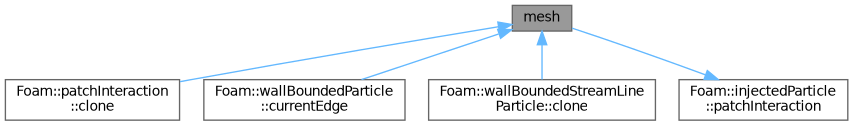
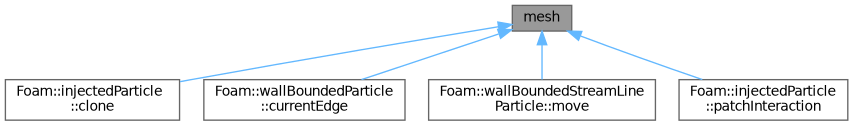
(639, 51) -> (641, 58)
(92, 100) -> (92, 100)
(542, 100) -> (542, 100)
